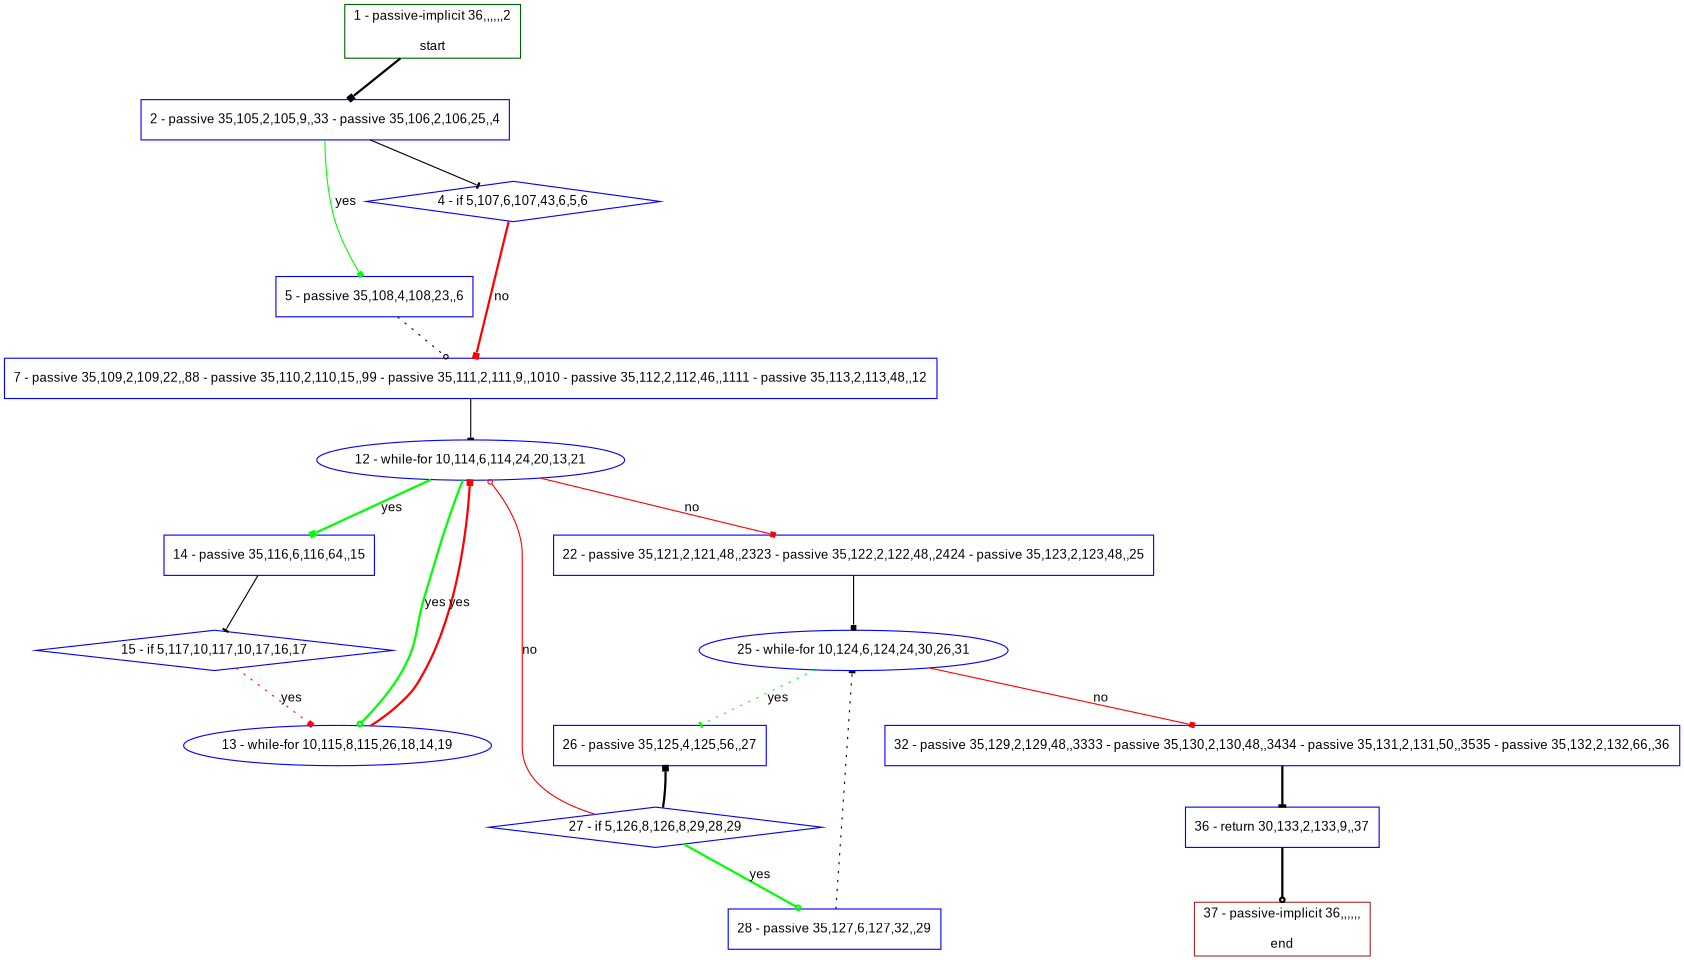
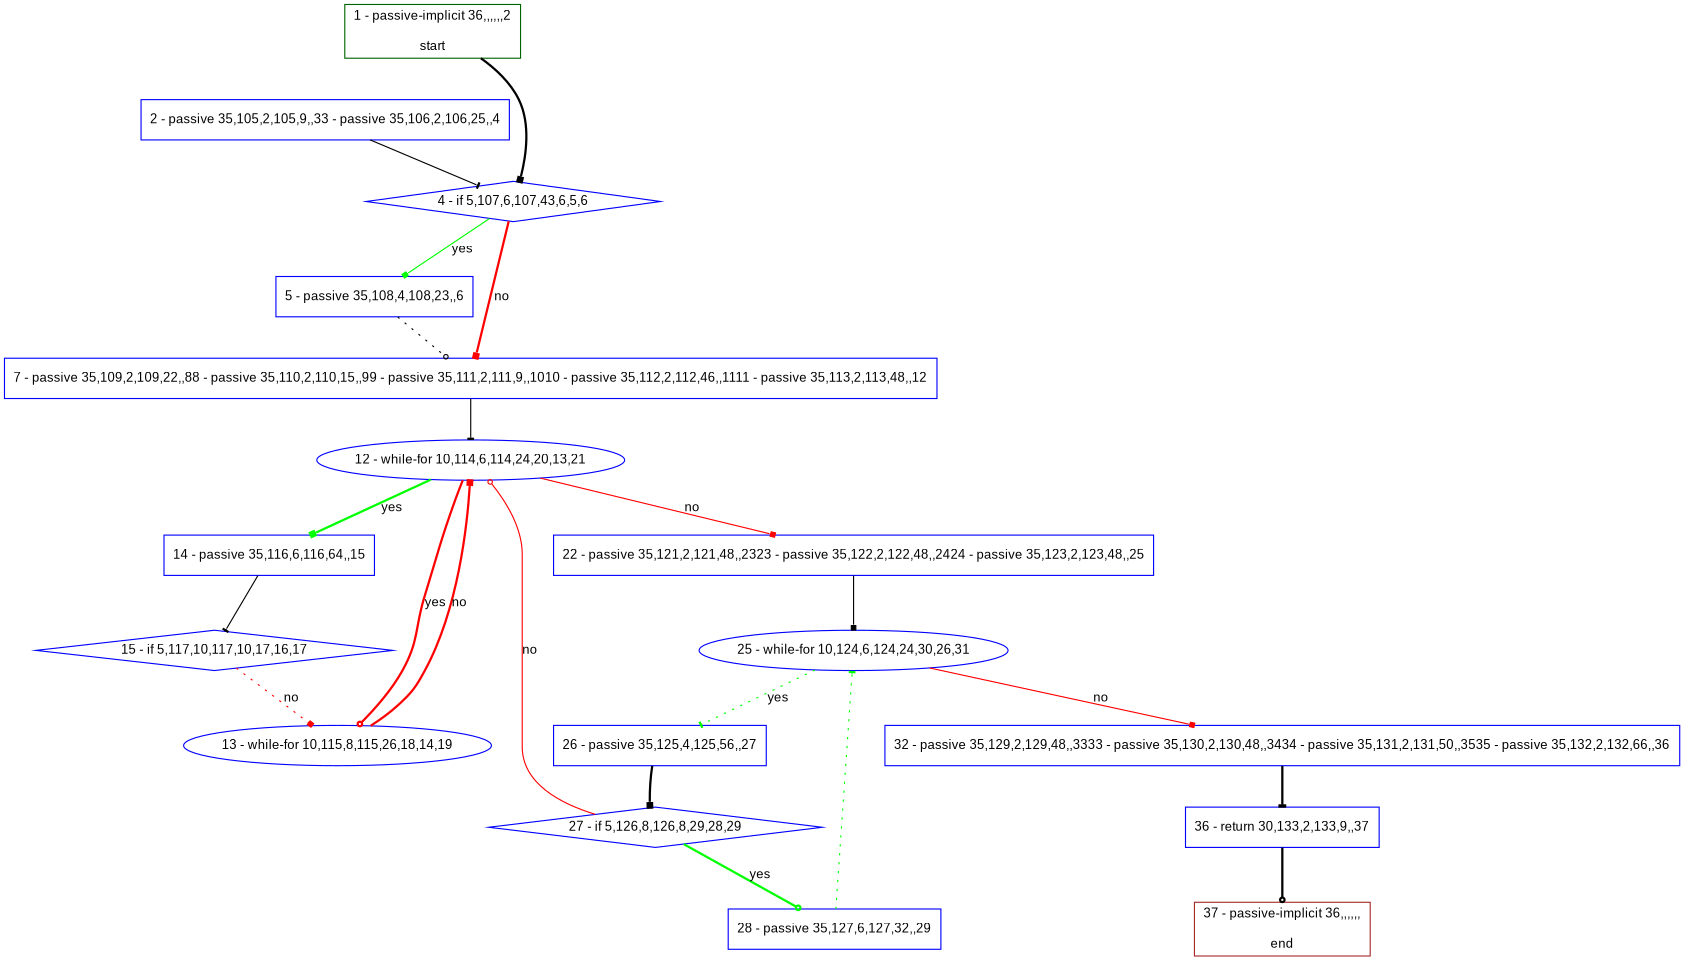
(377, 77) -> (523, 110)
(332, 208) -> (449, 246)
(460, 603) -> (460, 603)
(422, 607) -> (422, 607)
(292, 698) -> (292, 698)
(665, 790) -> (650, 784)
(844, 792) -> (844, 792)
